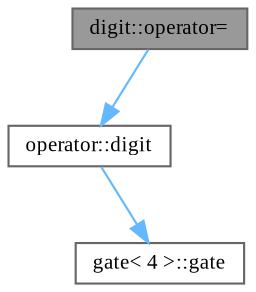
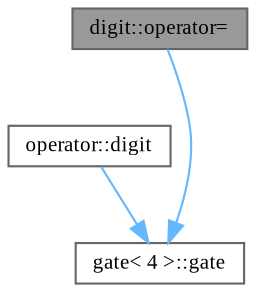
(130, 78) -> (191, 135)
